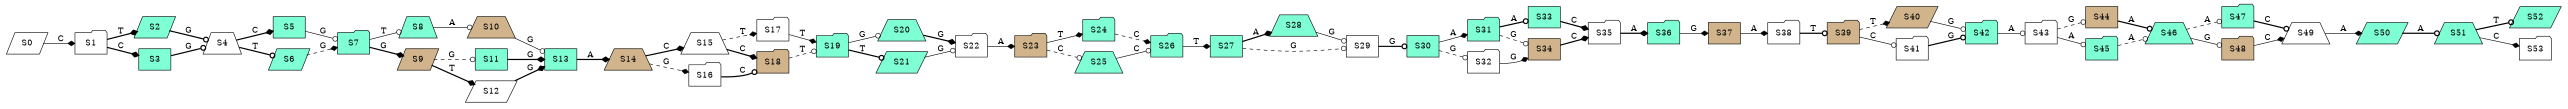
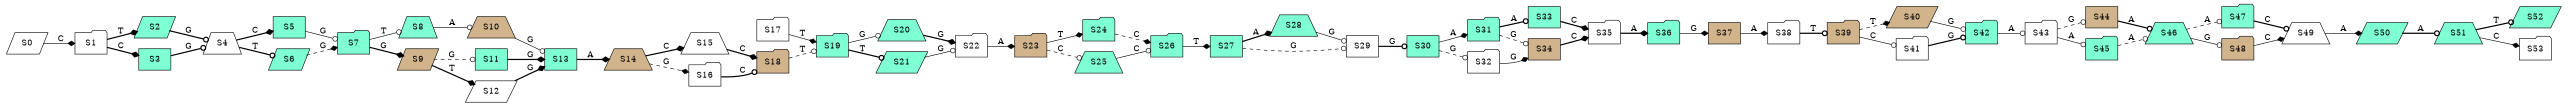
(736, 37) -> none
